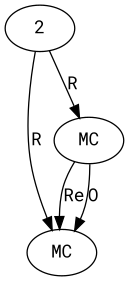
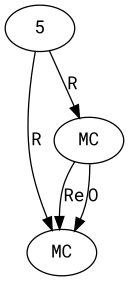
(40, 28) -> (40, 28)
